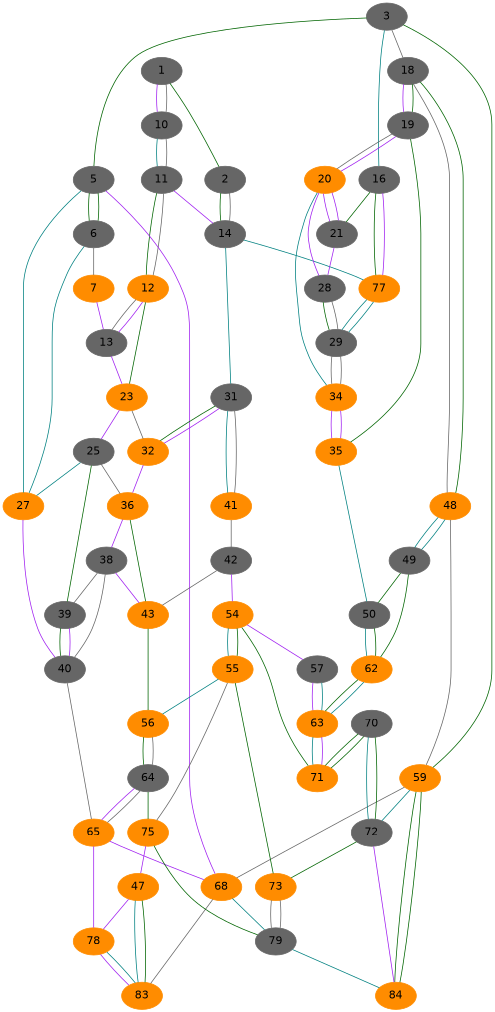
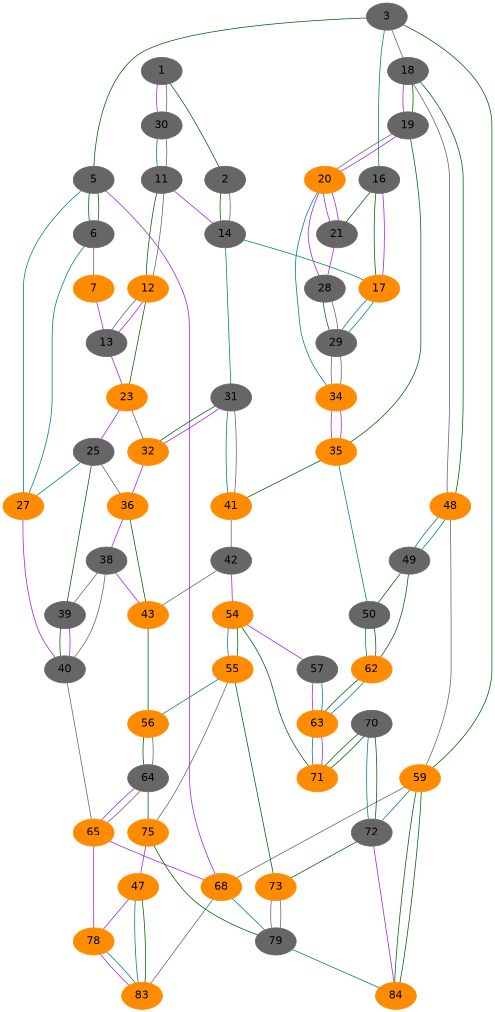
(162, 125) -> (162, 125)
(379, 289) -> (379, 289)
none -> (284, 479)
